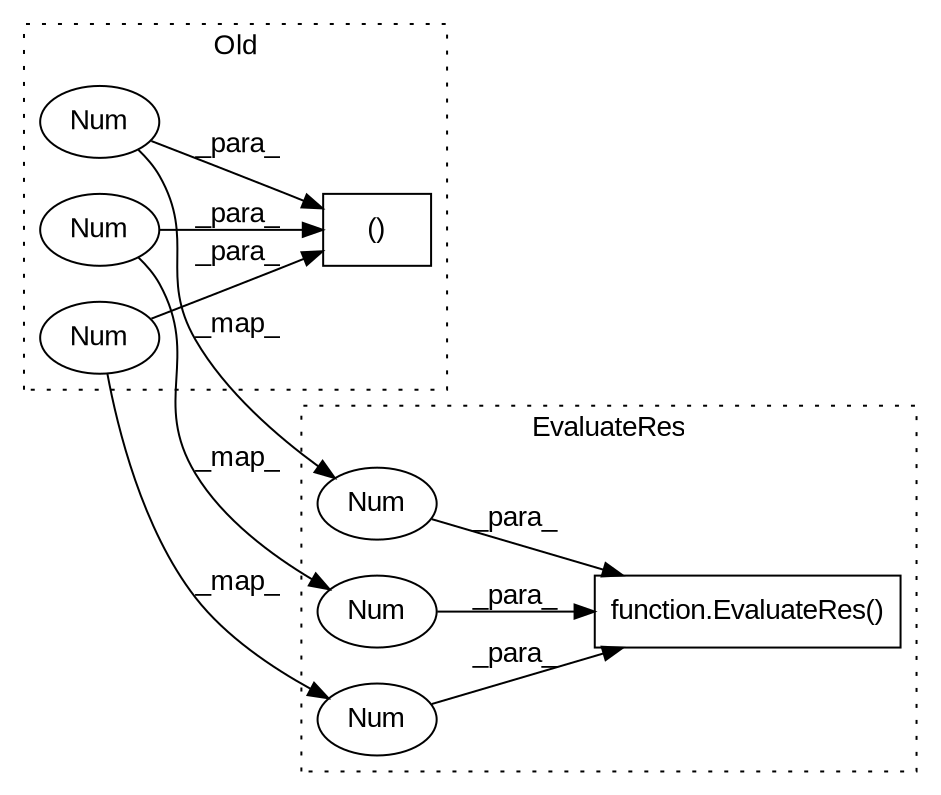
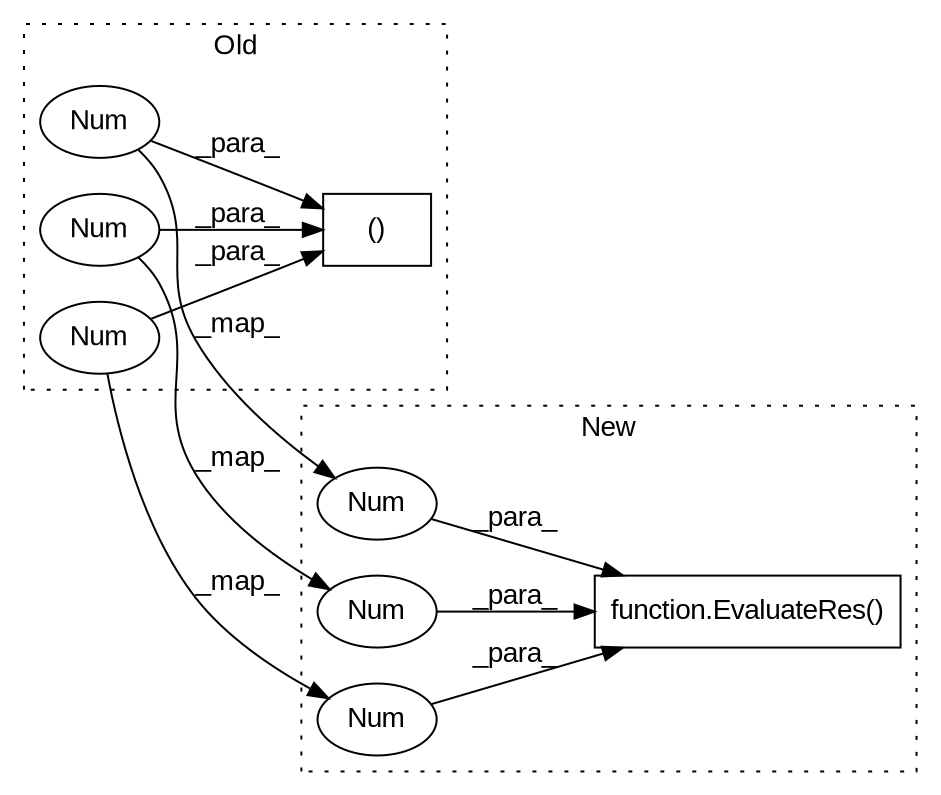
(609, 429) -> (609, 429)
